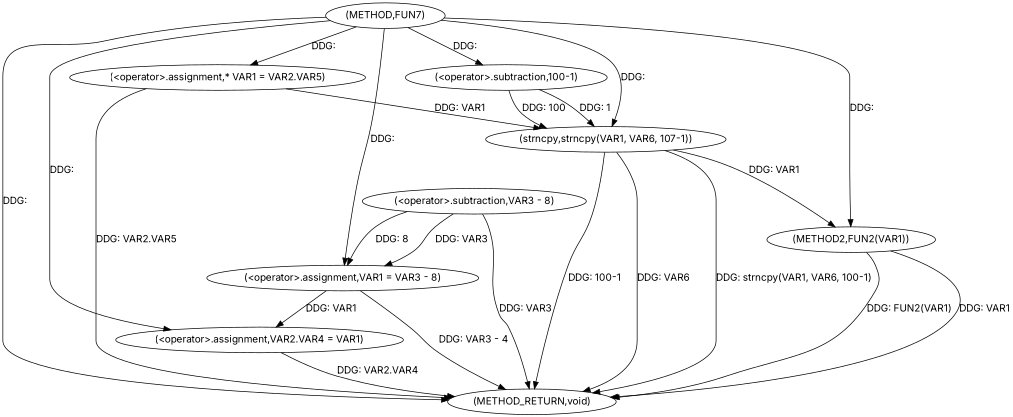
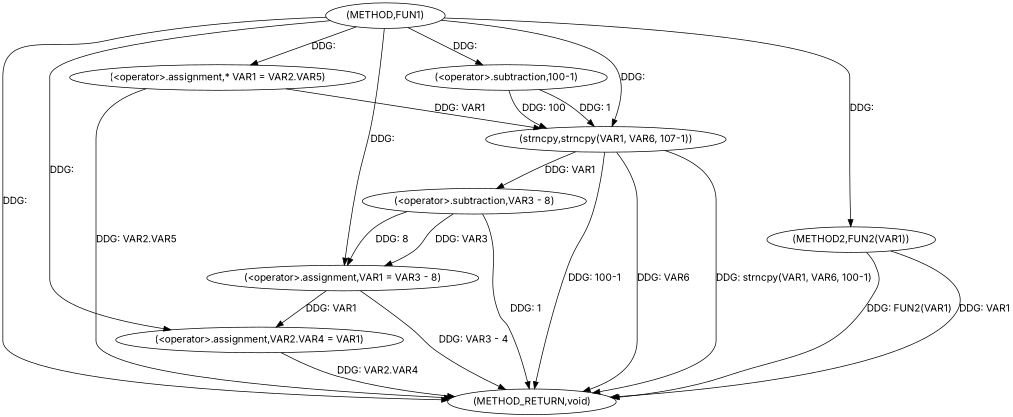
(385, 16) -> (385, 16)
(755, 178) -> (539, 168)
(526, 309) -> (526, 309)
